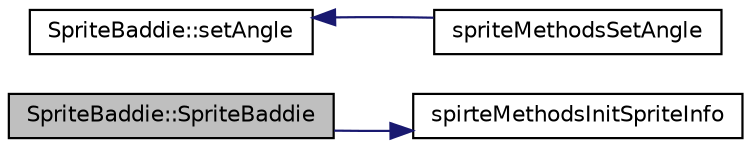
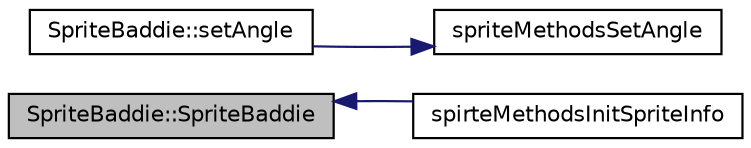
(384, 17) -> (362, 47)
(362, 131) -> (385, 101)
